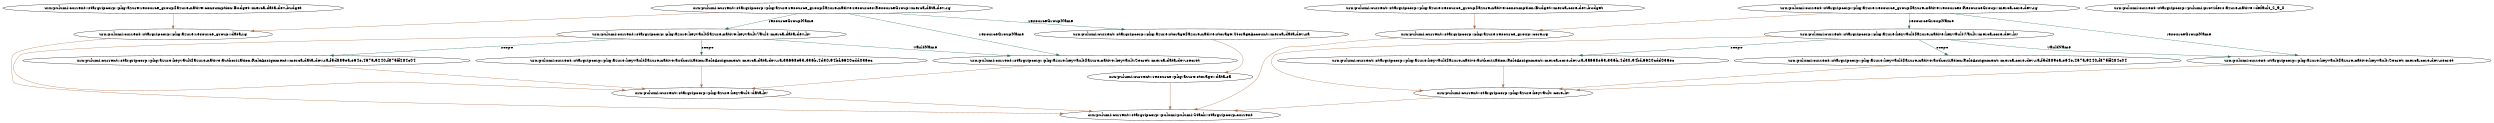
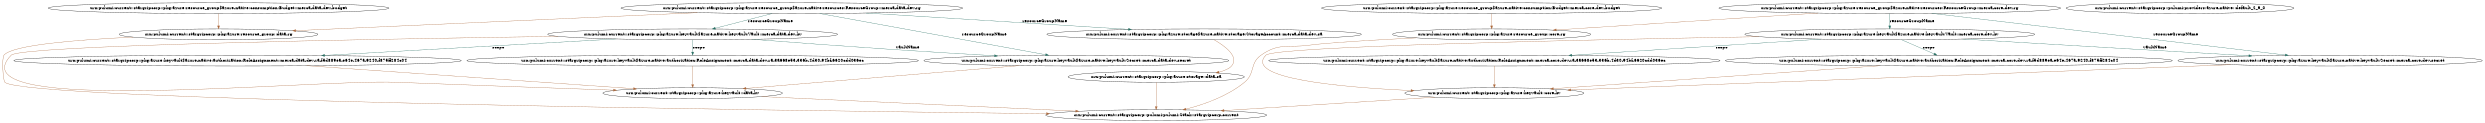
(1170, 77) -> (1156, 77)
